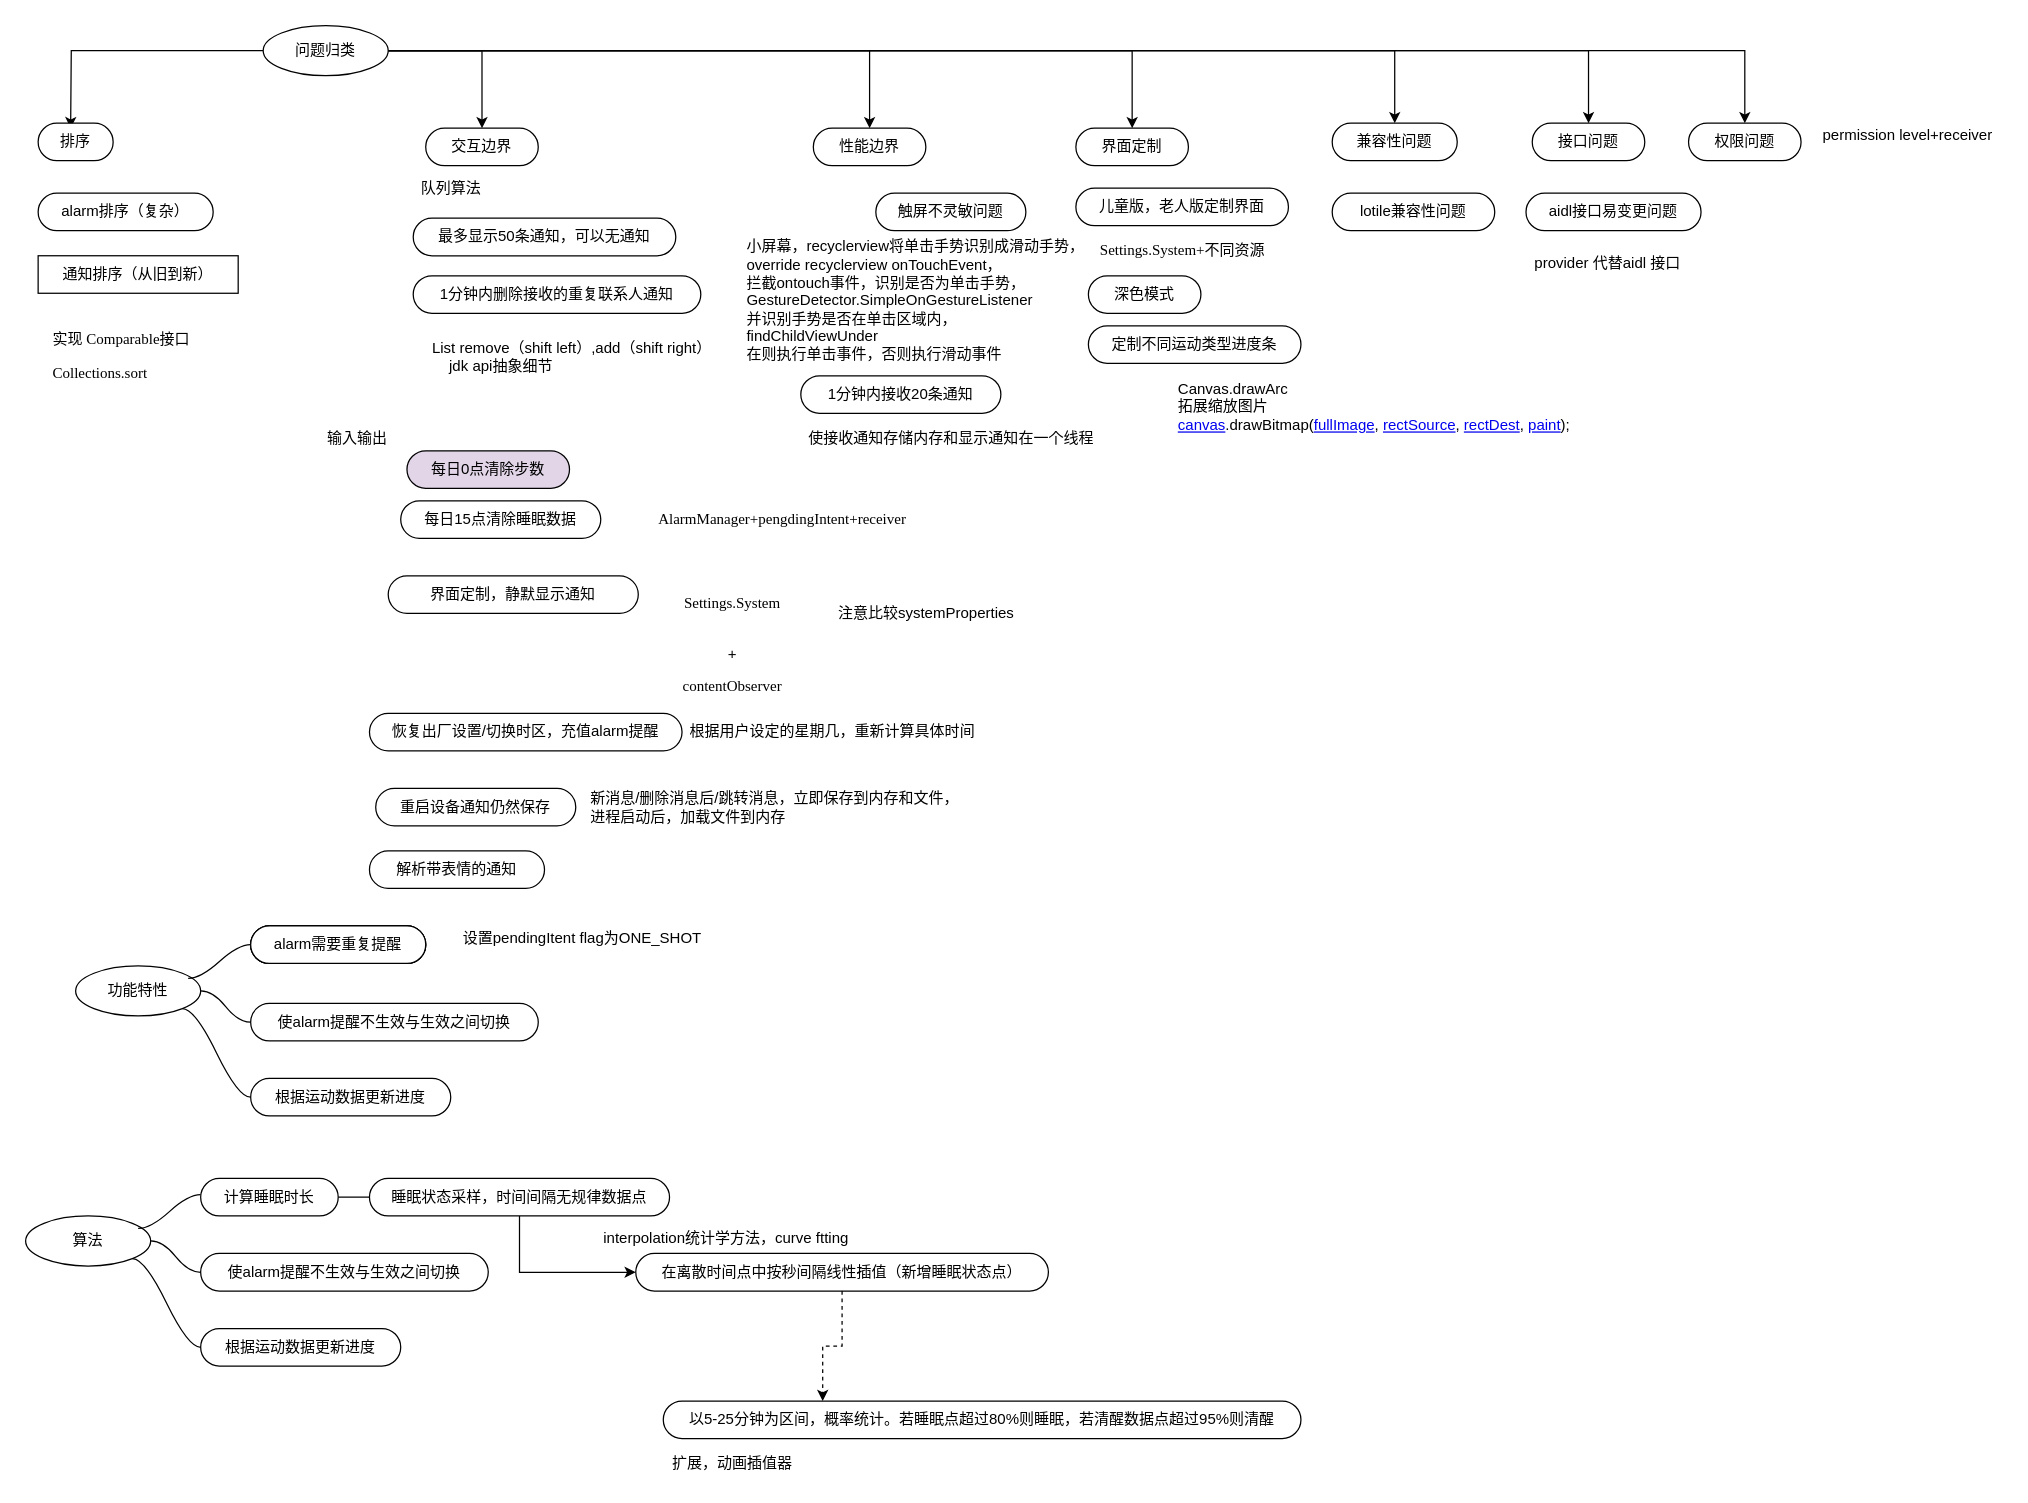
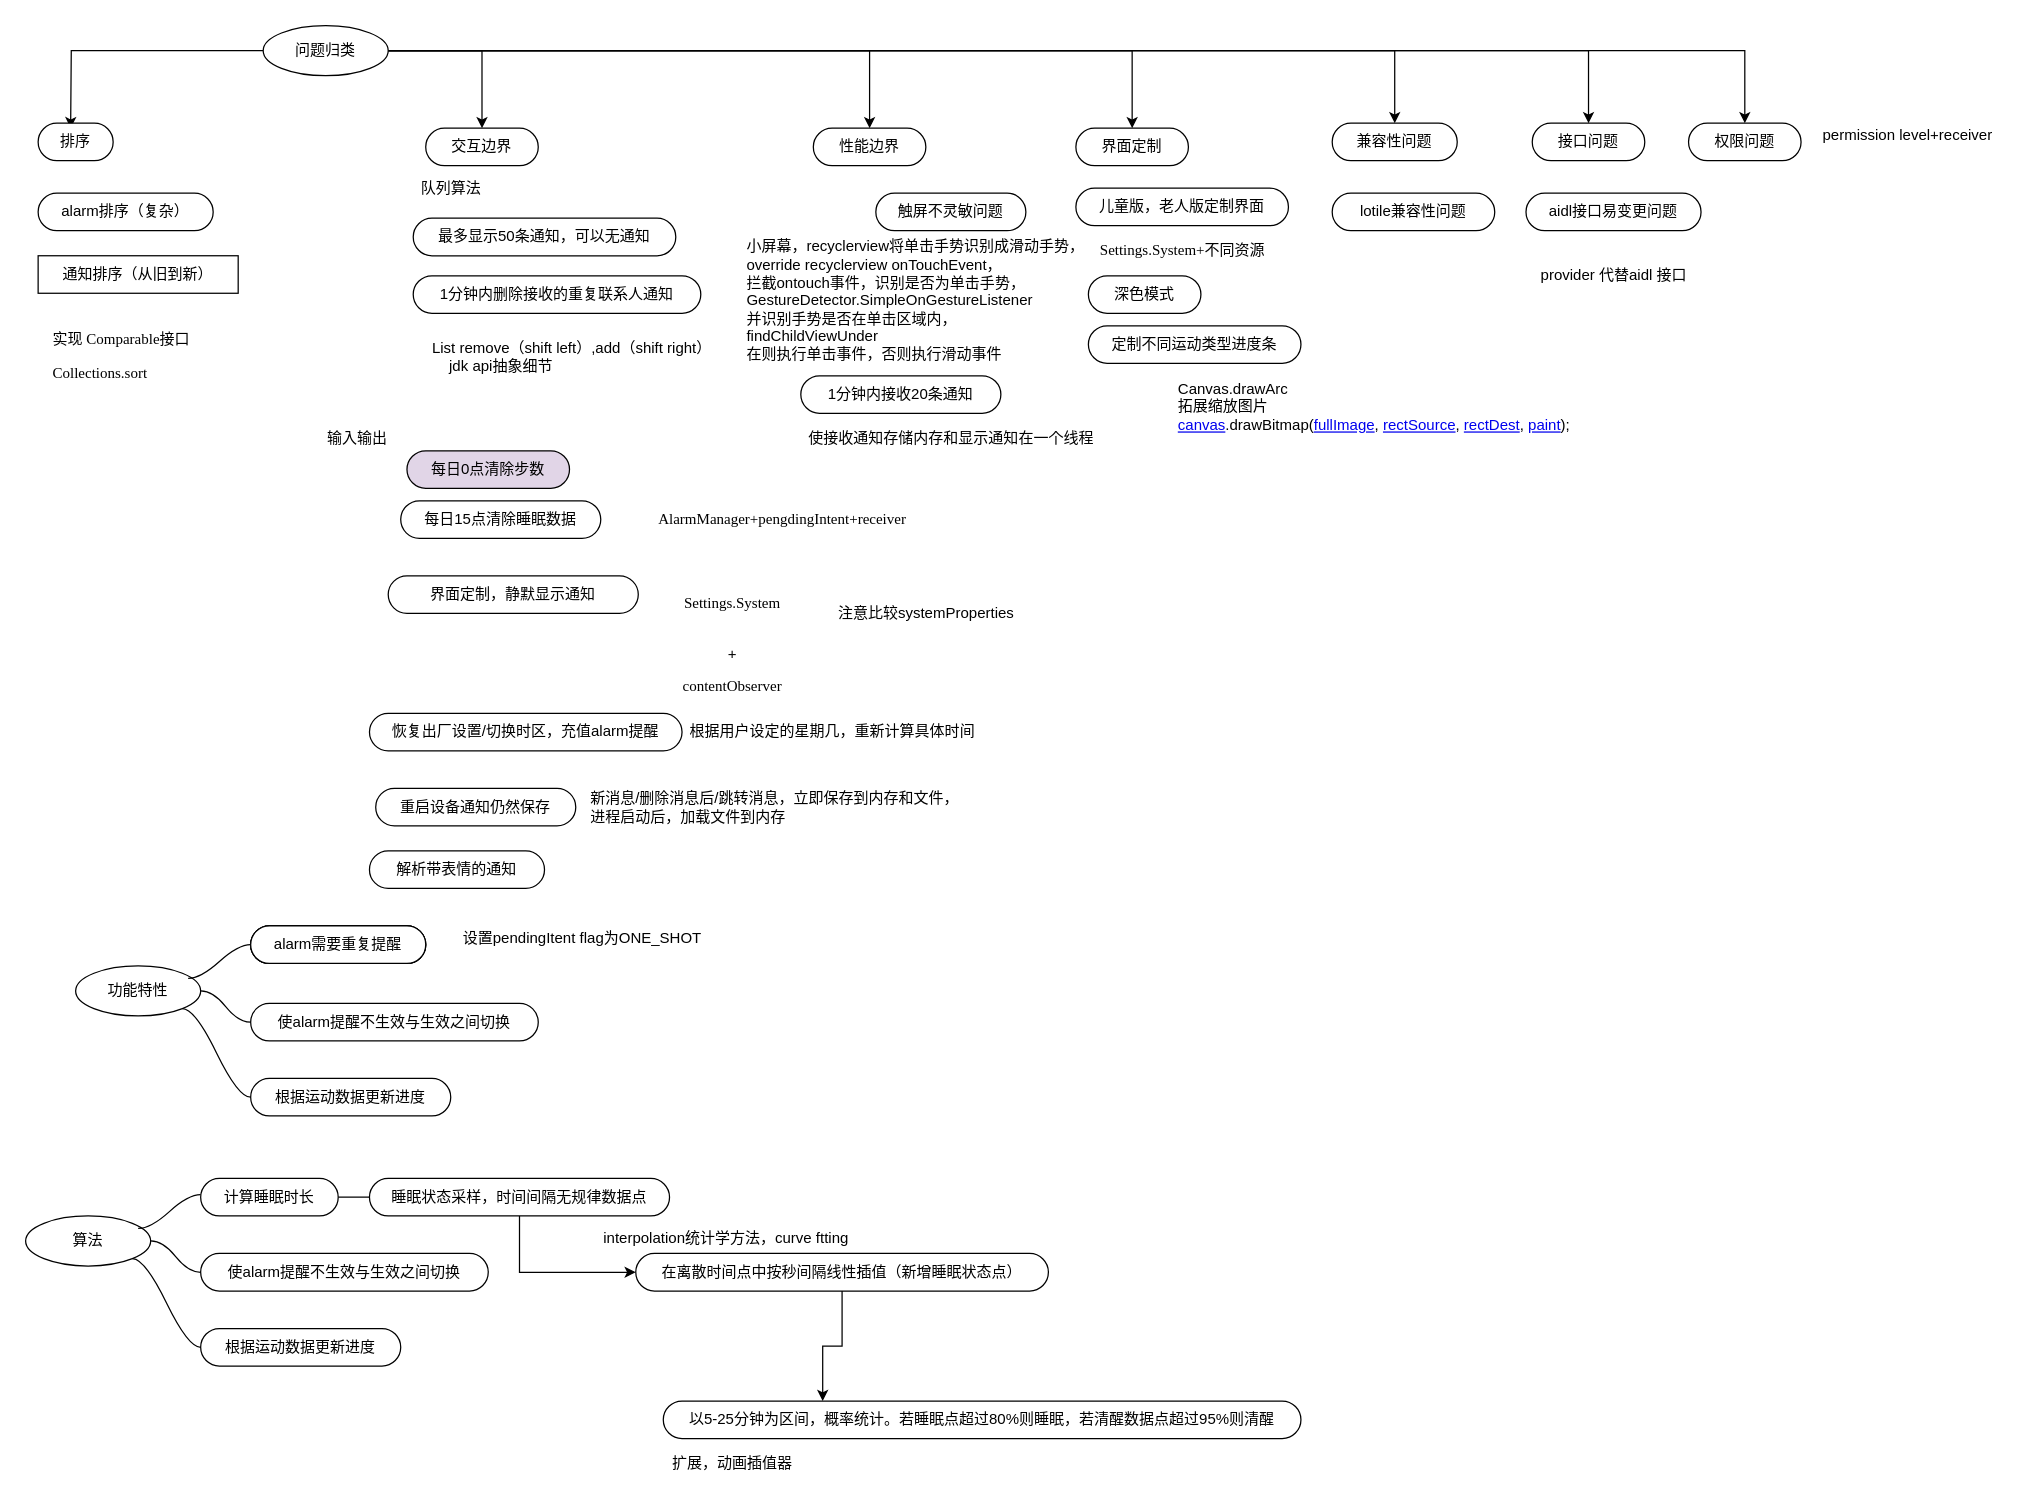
(1607, 263) -> (1613, 276)
(836, 1346) -> (836, 1346)
